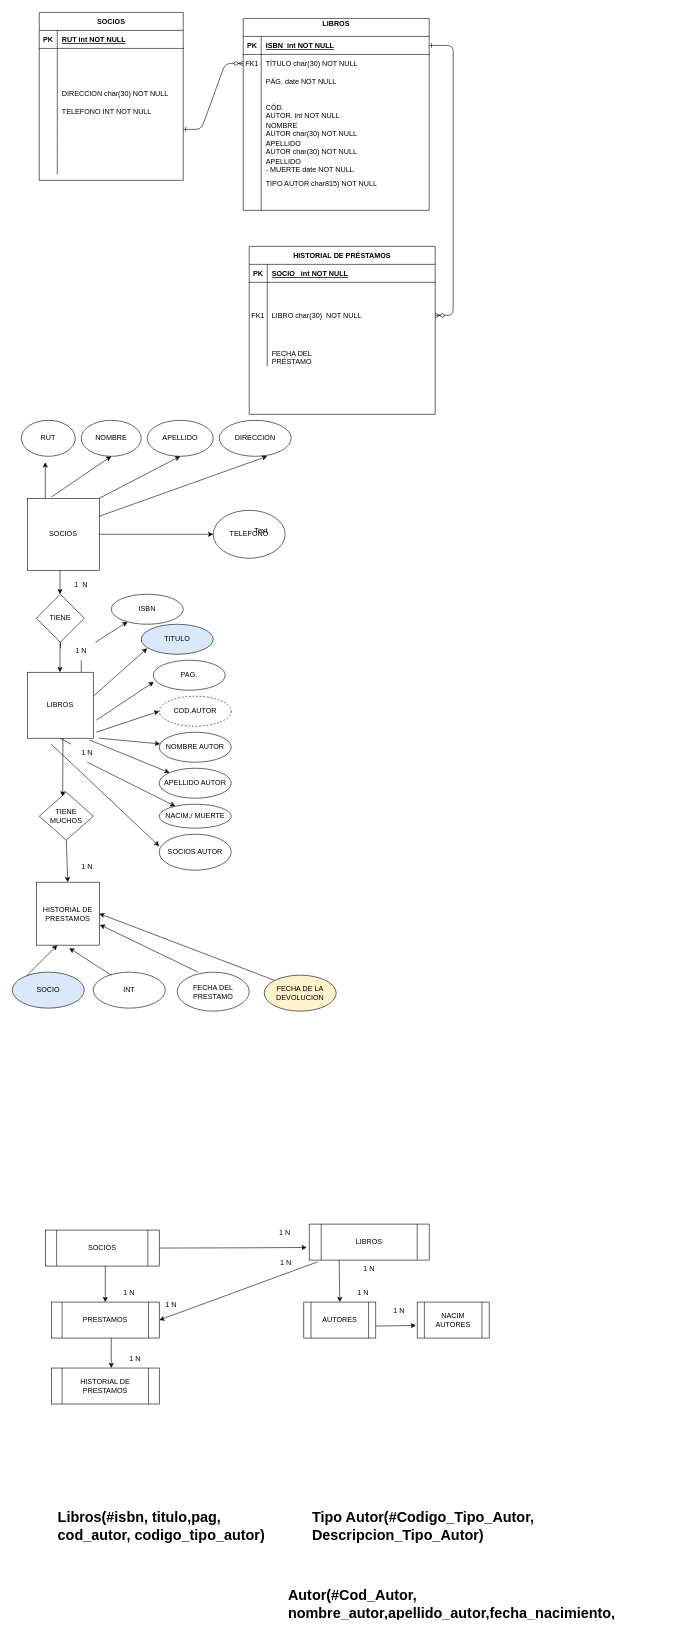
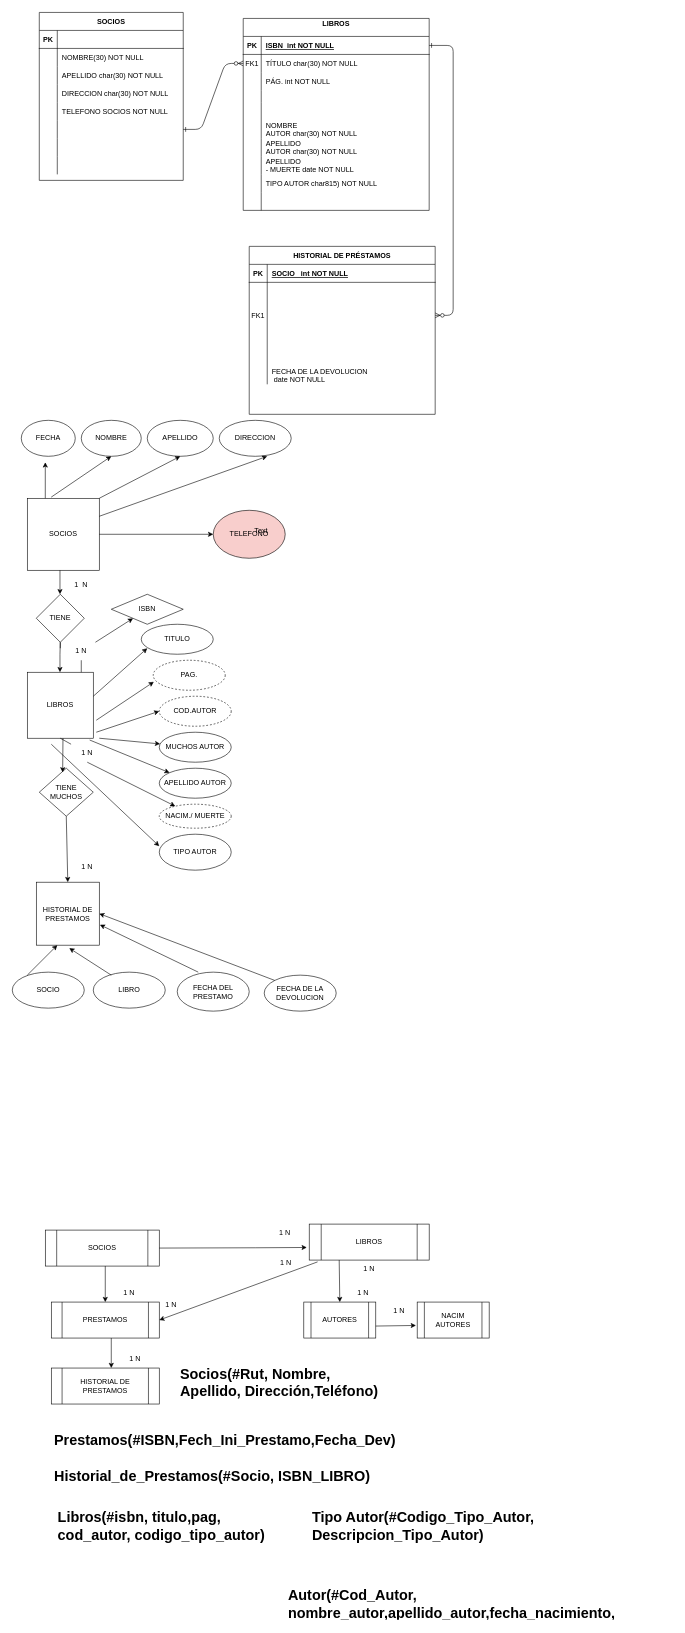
(120, 39) -> none
none -> (120, 57)
none -> (120, 75)
(298, 82) -> (295, 82)
(345, 111) -> none
(101, 112) -> (107, 112)
(351, 315) -> none
(351, 357) -> none
none -> (351, 375)
(48, 438) -> (48, 438)
(249, 534) -> (249, 534)
(147, 609) -> (147, 609)
(177, 639) -> (177, 639)
(189, 675) -> (189, 675)
(195, 747) -> (195, 747)
(66, 816) -> (66, 792)
(195, 816) -> (195, 816)
(195, 852) -> (195, 852)
(48, 990) -> (48, 990)
(129, 990) -> (129, 990)
(300, 993) -> (300, 993)
none -> (286, 1386)
none -> (233, 1440)
none -> (230, 1485)
